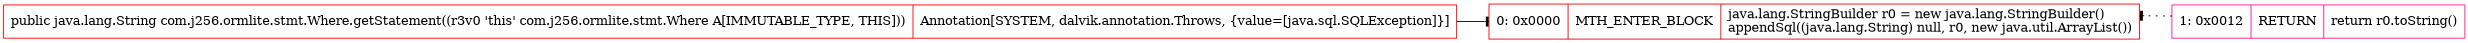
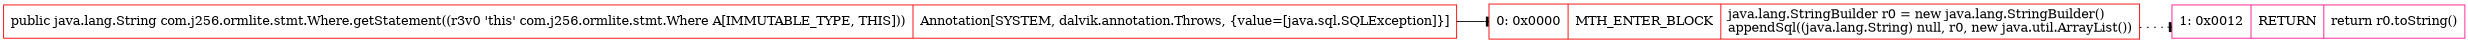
(2158, 16) -> (2153, 27)
